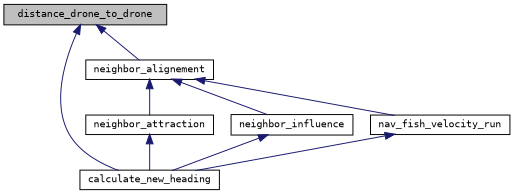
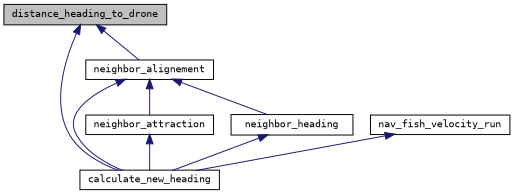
(85, 15) -> (85, 15)
(300, 98) -> (74, 128)
(292, 125) -> (292, 125)
